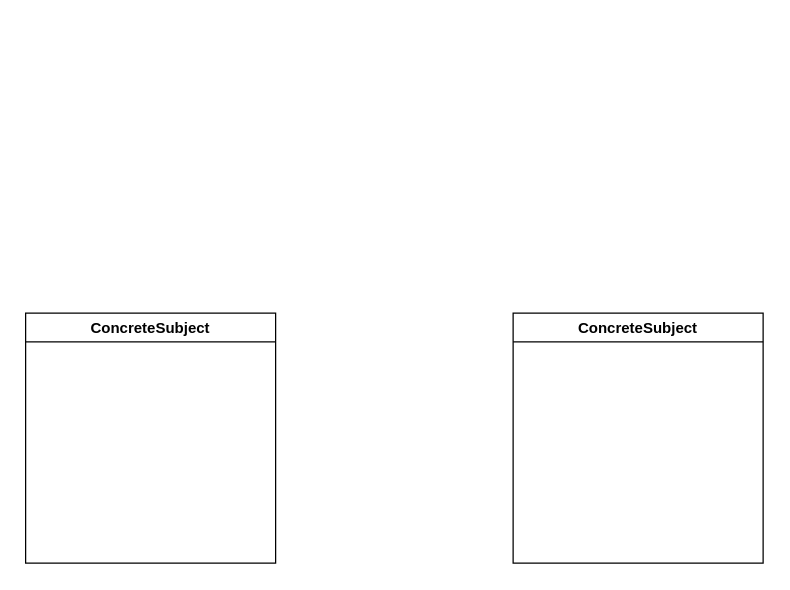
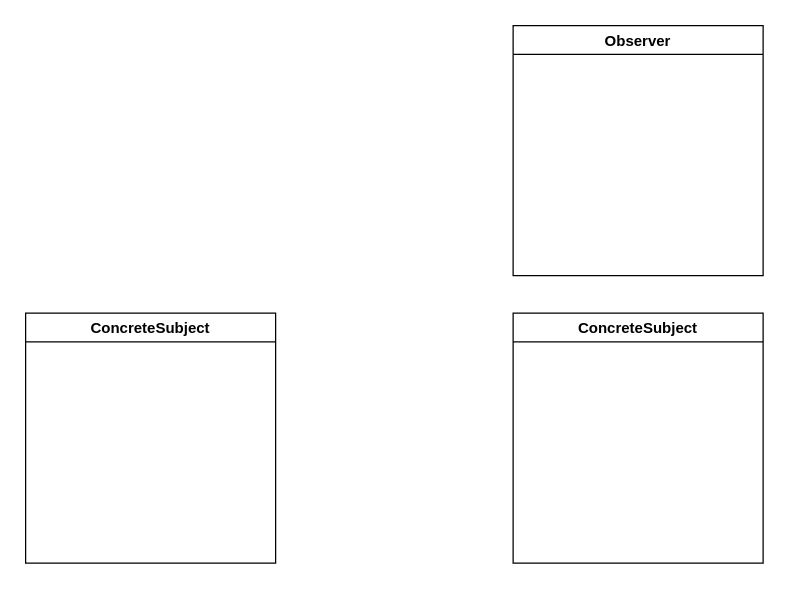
none -> (638, 151)
